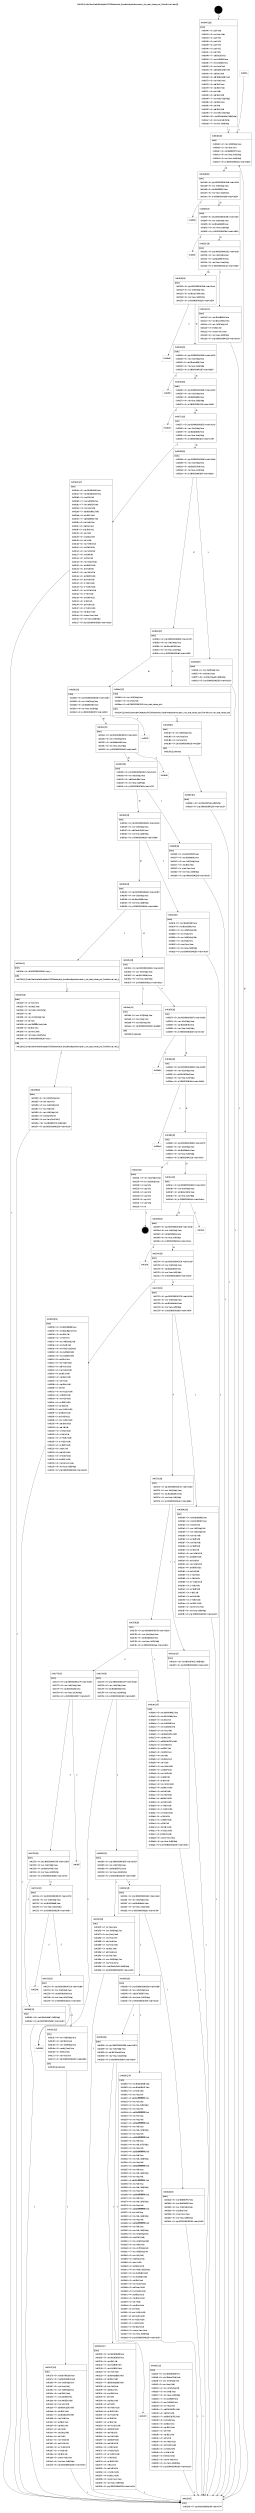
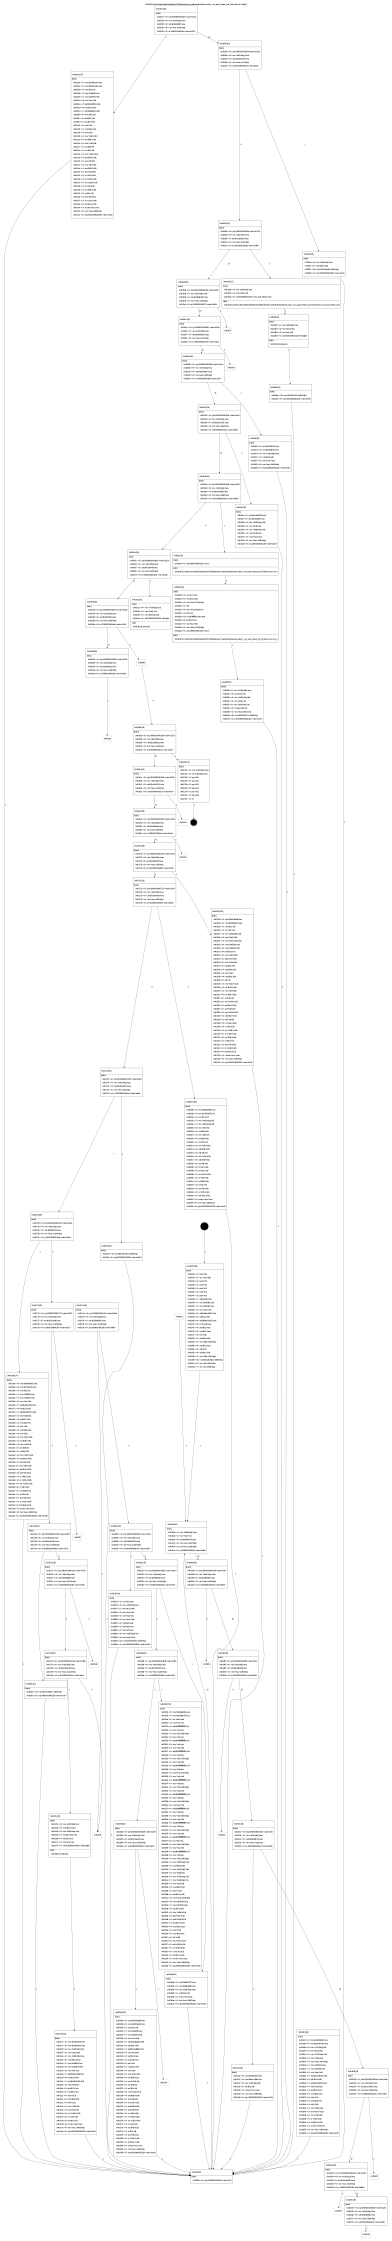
(195, 410) -> none
(185, 1108) -> (147, 695)
(196, 2402) -> none
